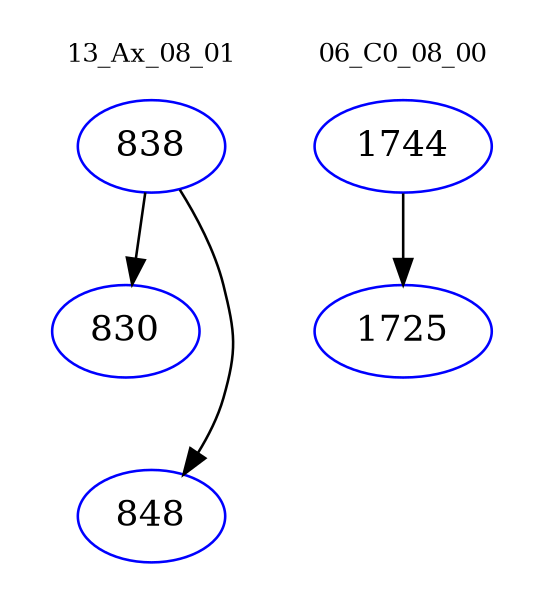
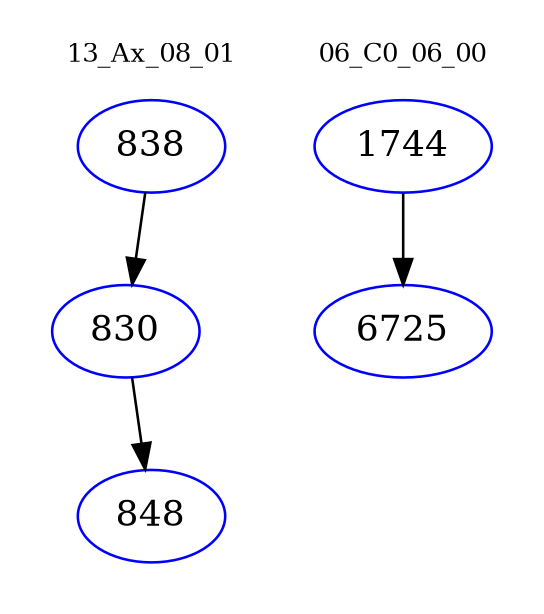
(403, 55) -> (403, 55)
(231, 319) -> (137, 410)
(403, 331) -> (403, 331)
